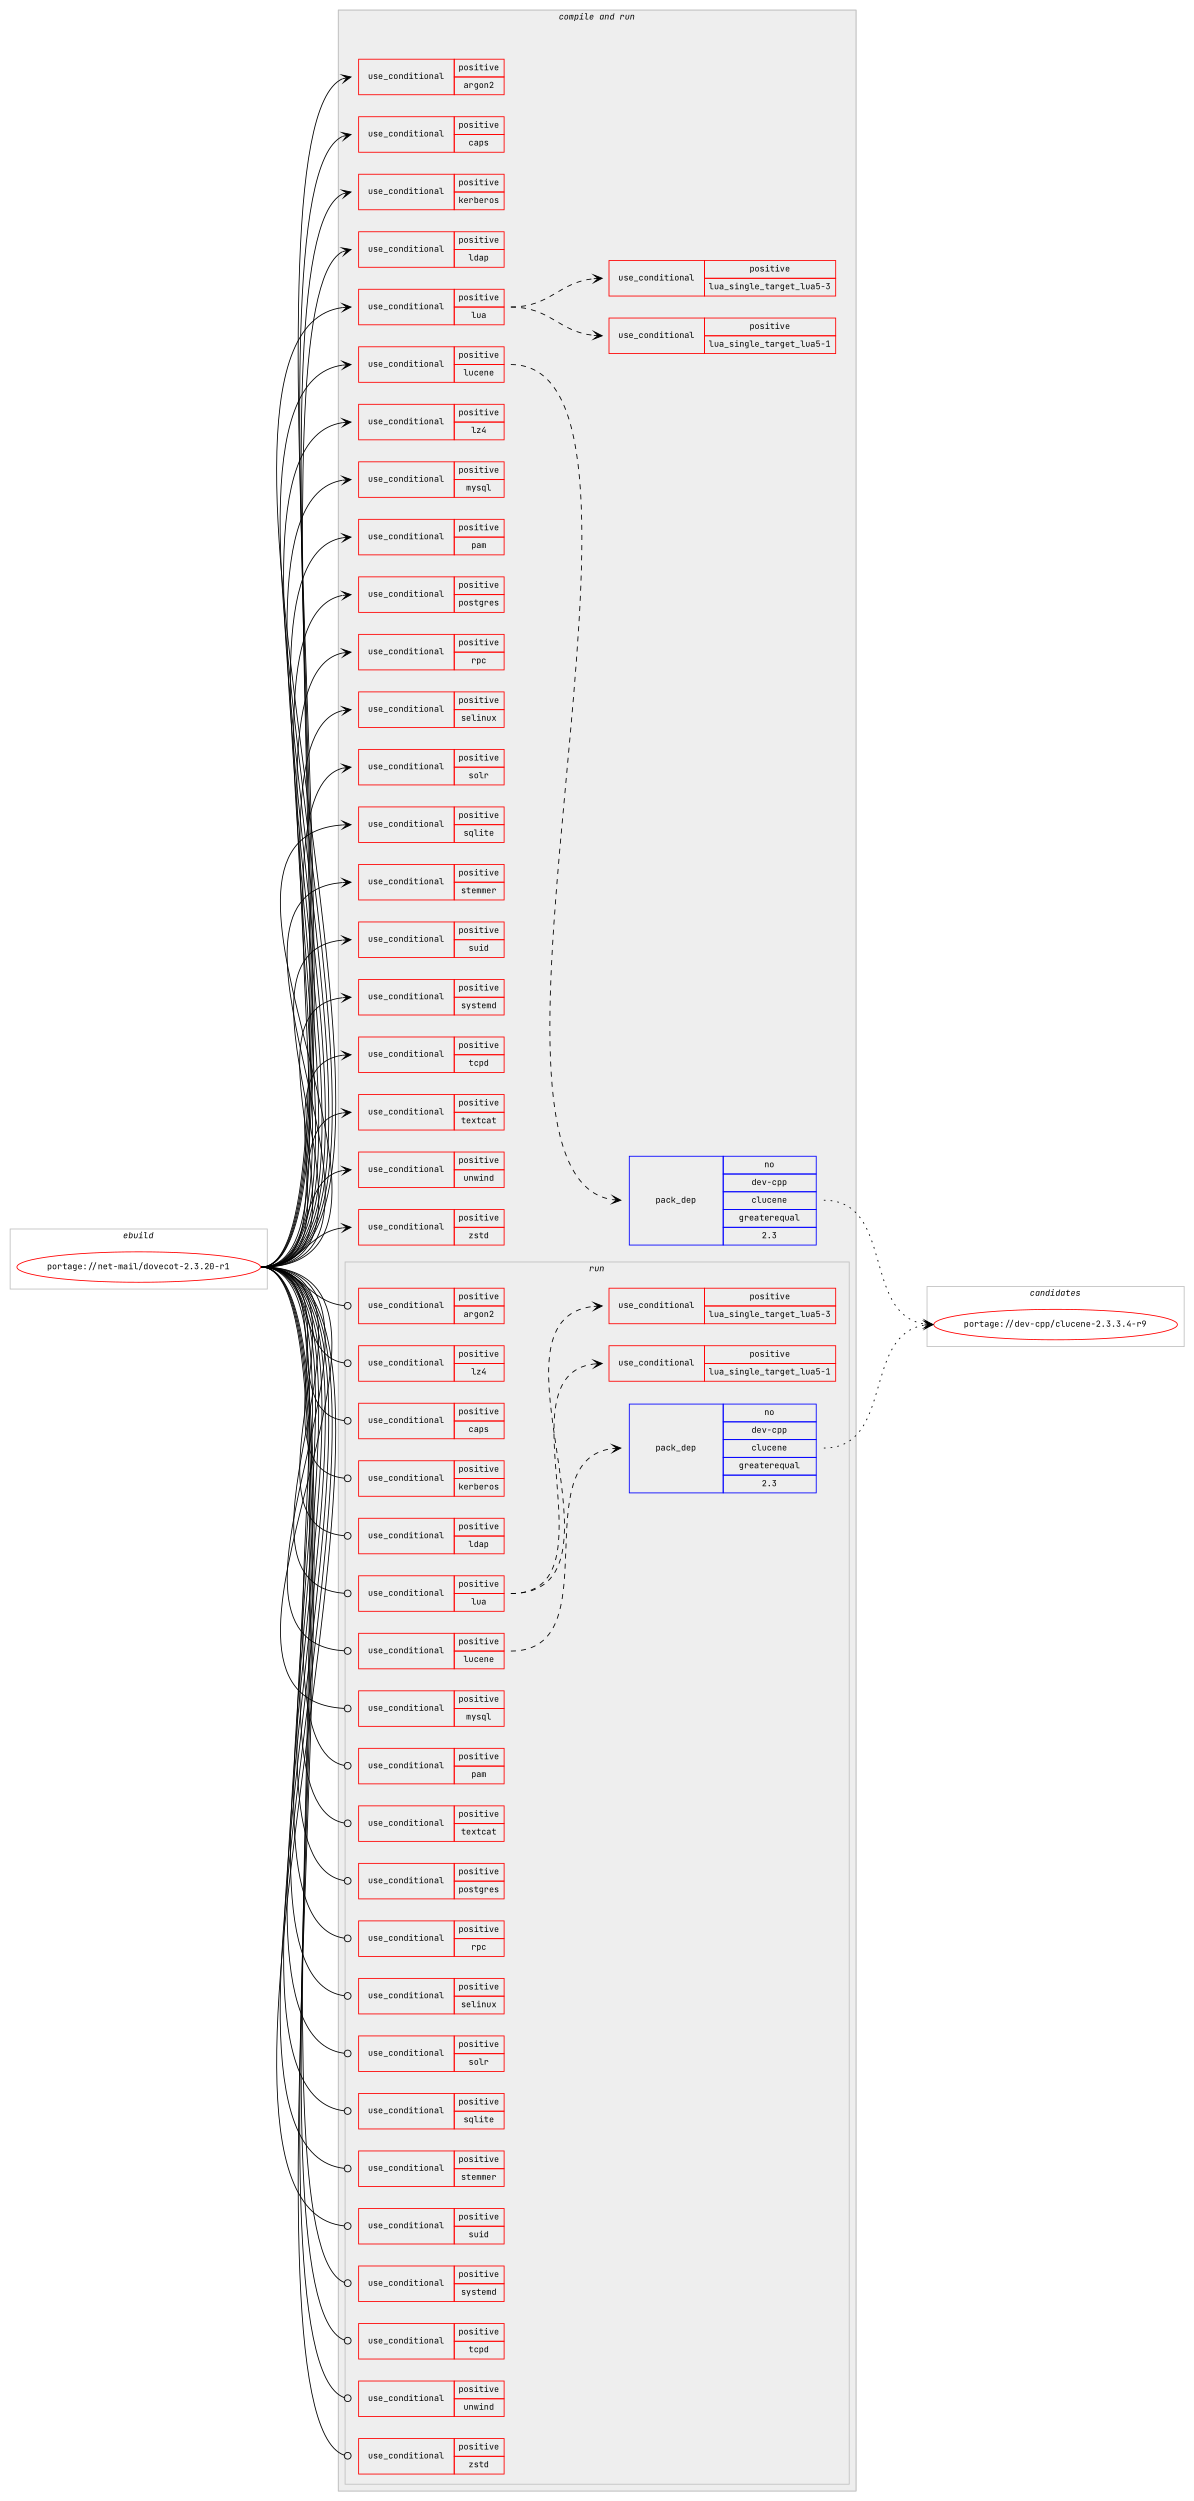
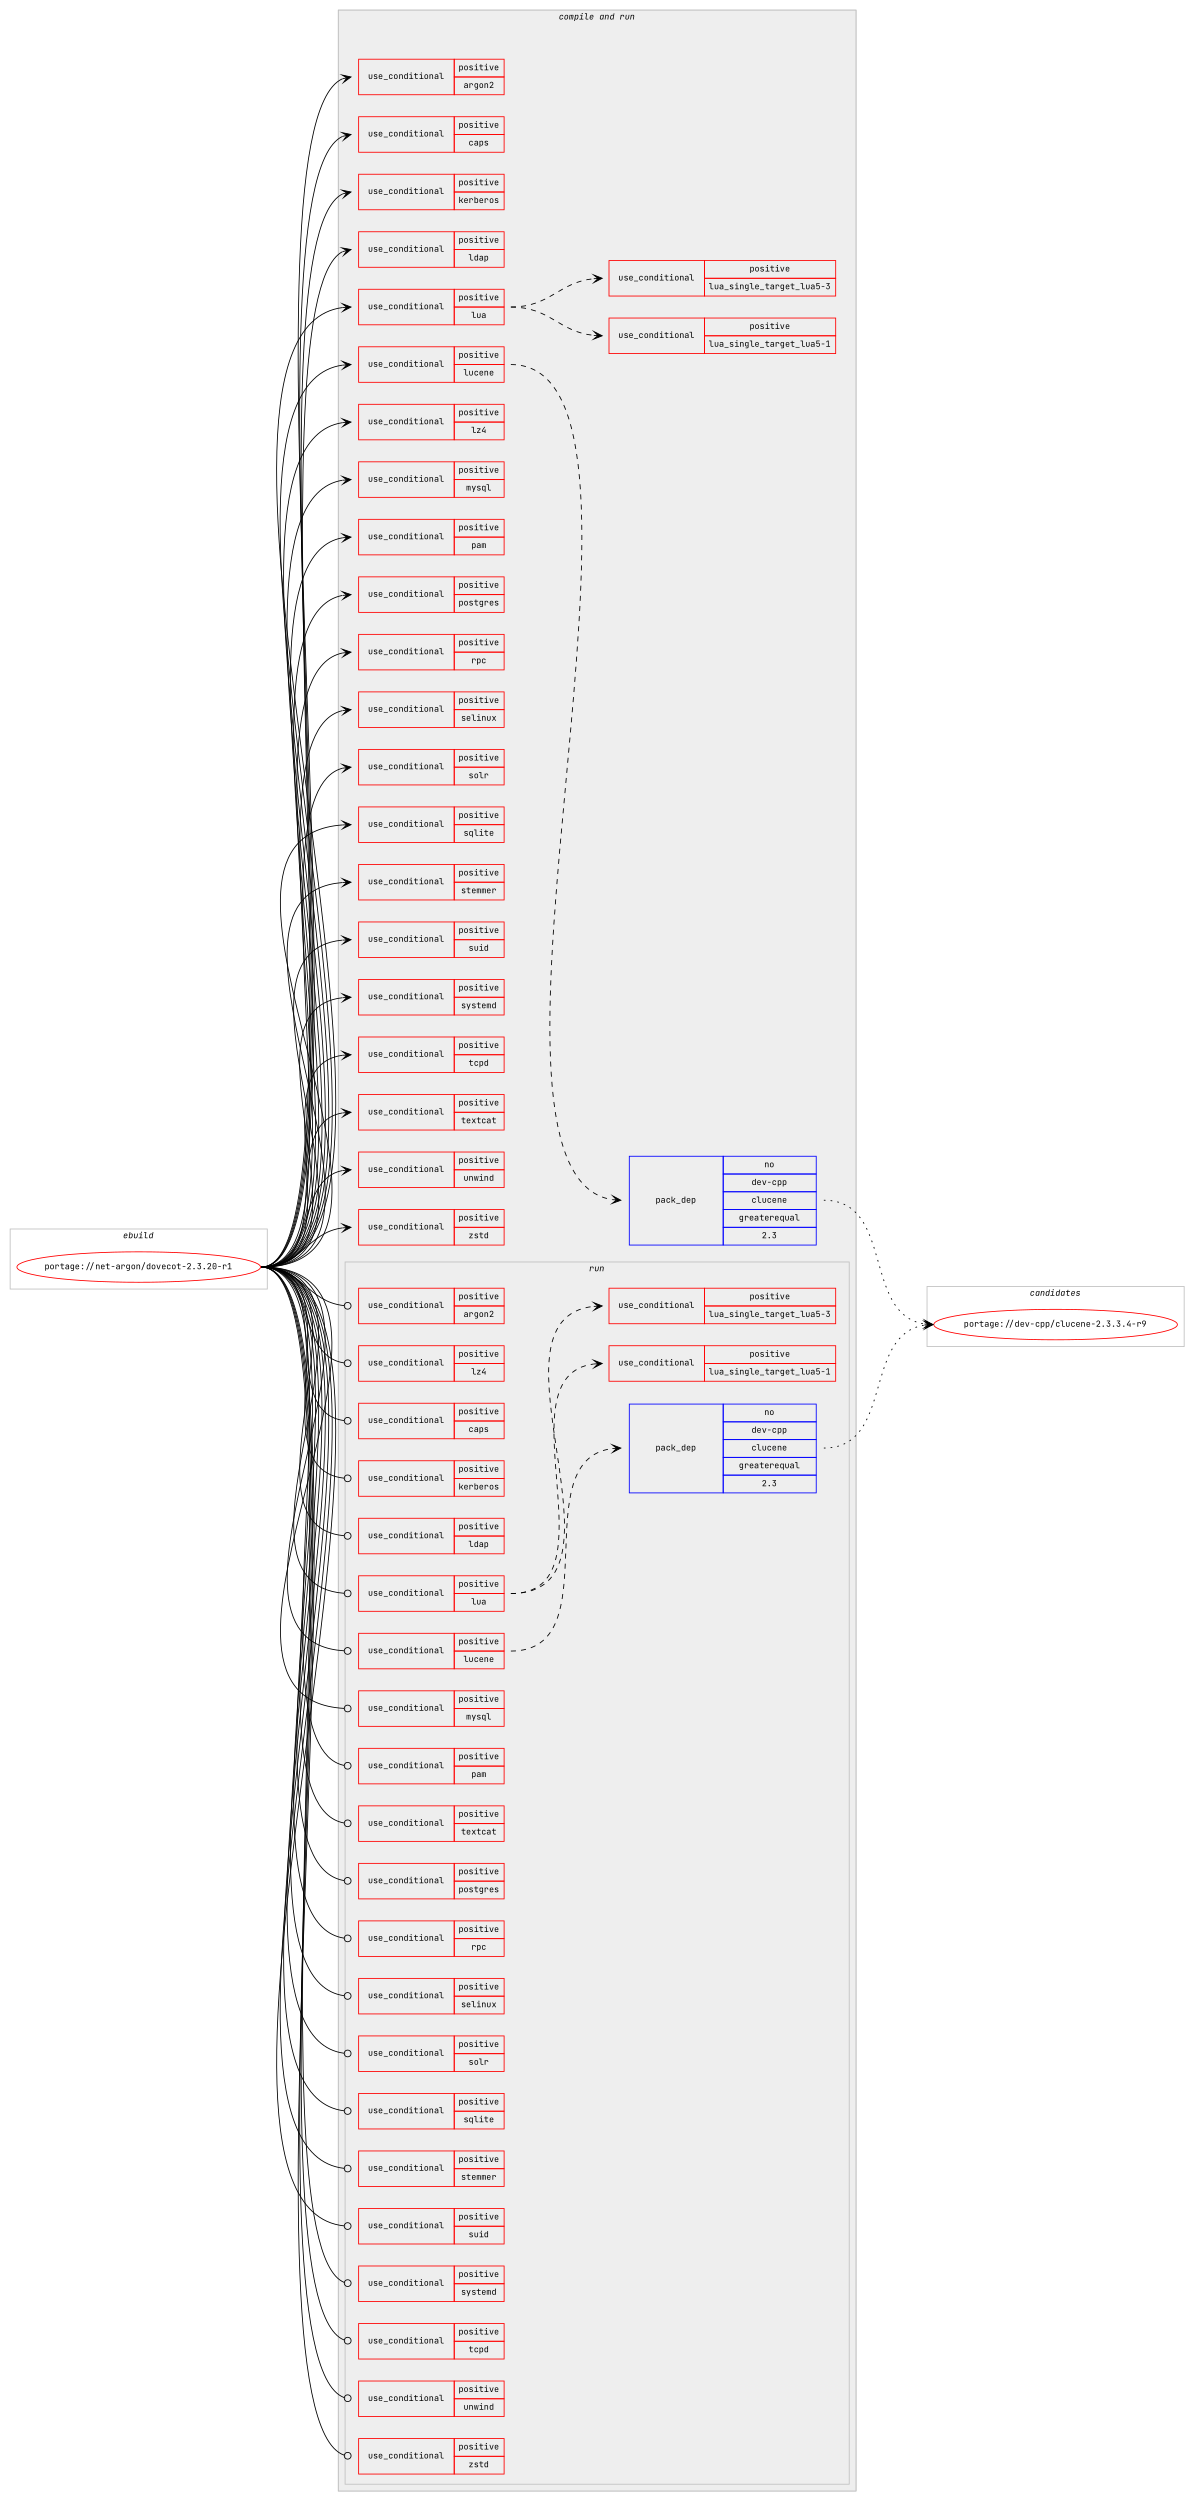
(139, 1267) -> (139, 1267)
